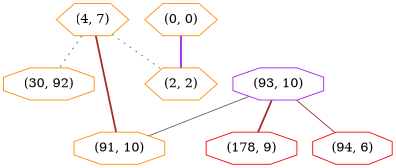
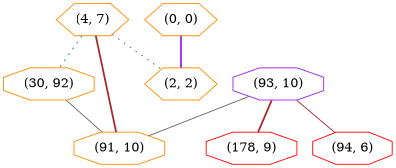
none -> (84, 116)
